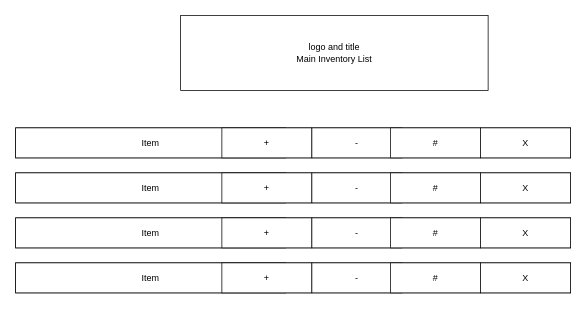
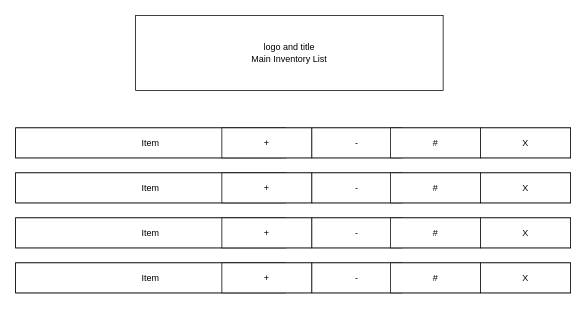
(334, 53) -> (289, 53)
